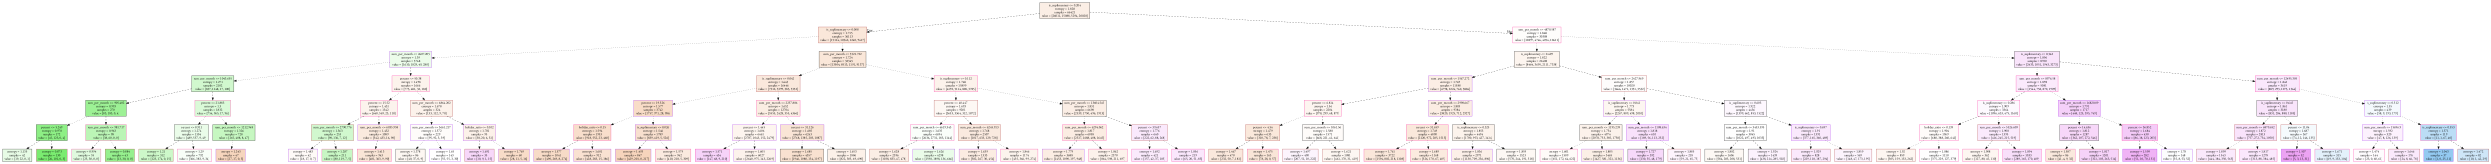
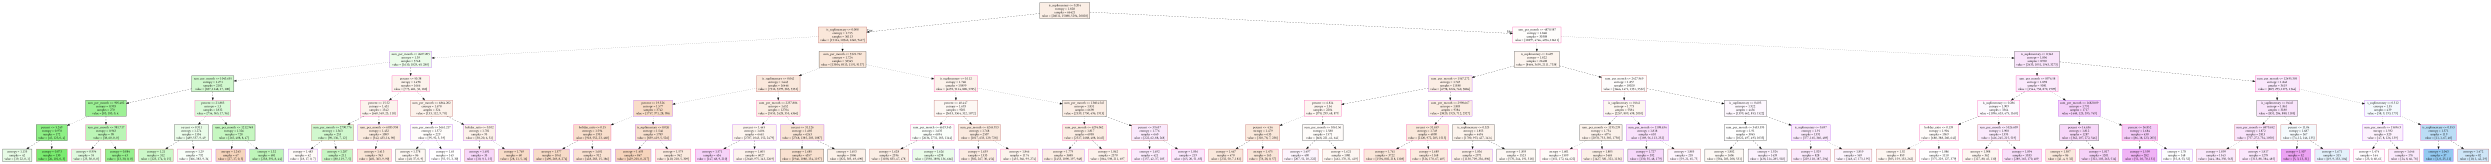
none -> (267, 155)
